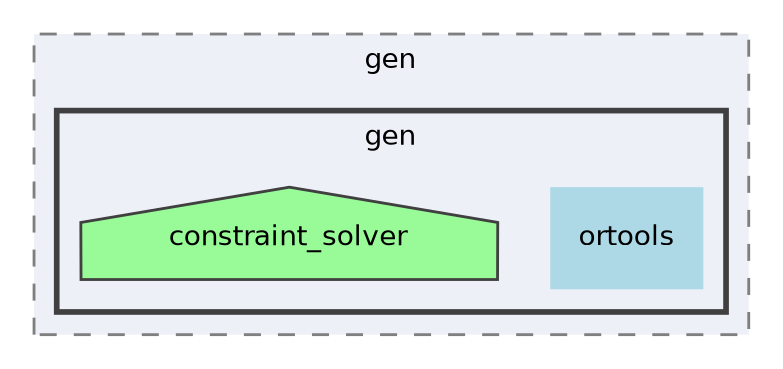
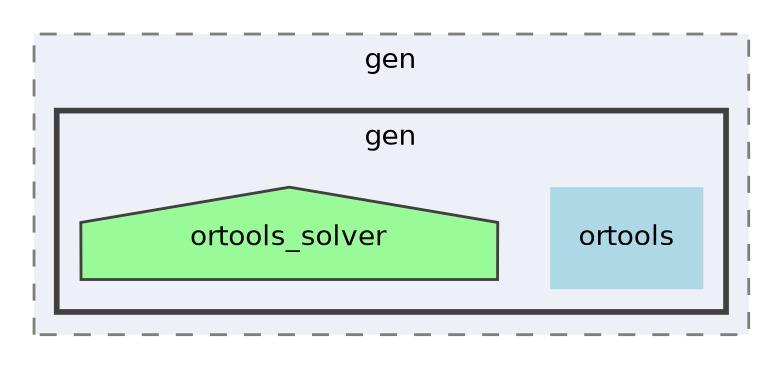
(289, 238) -> (289, 238)
